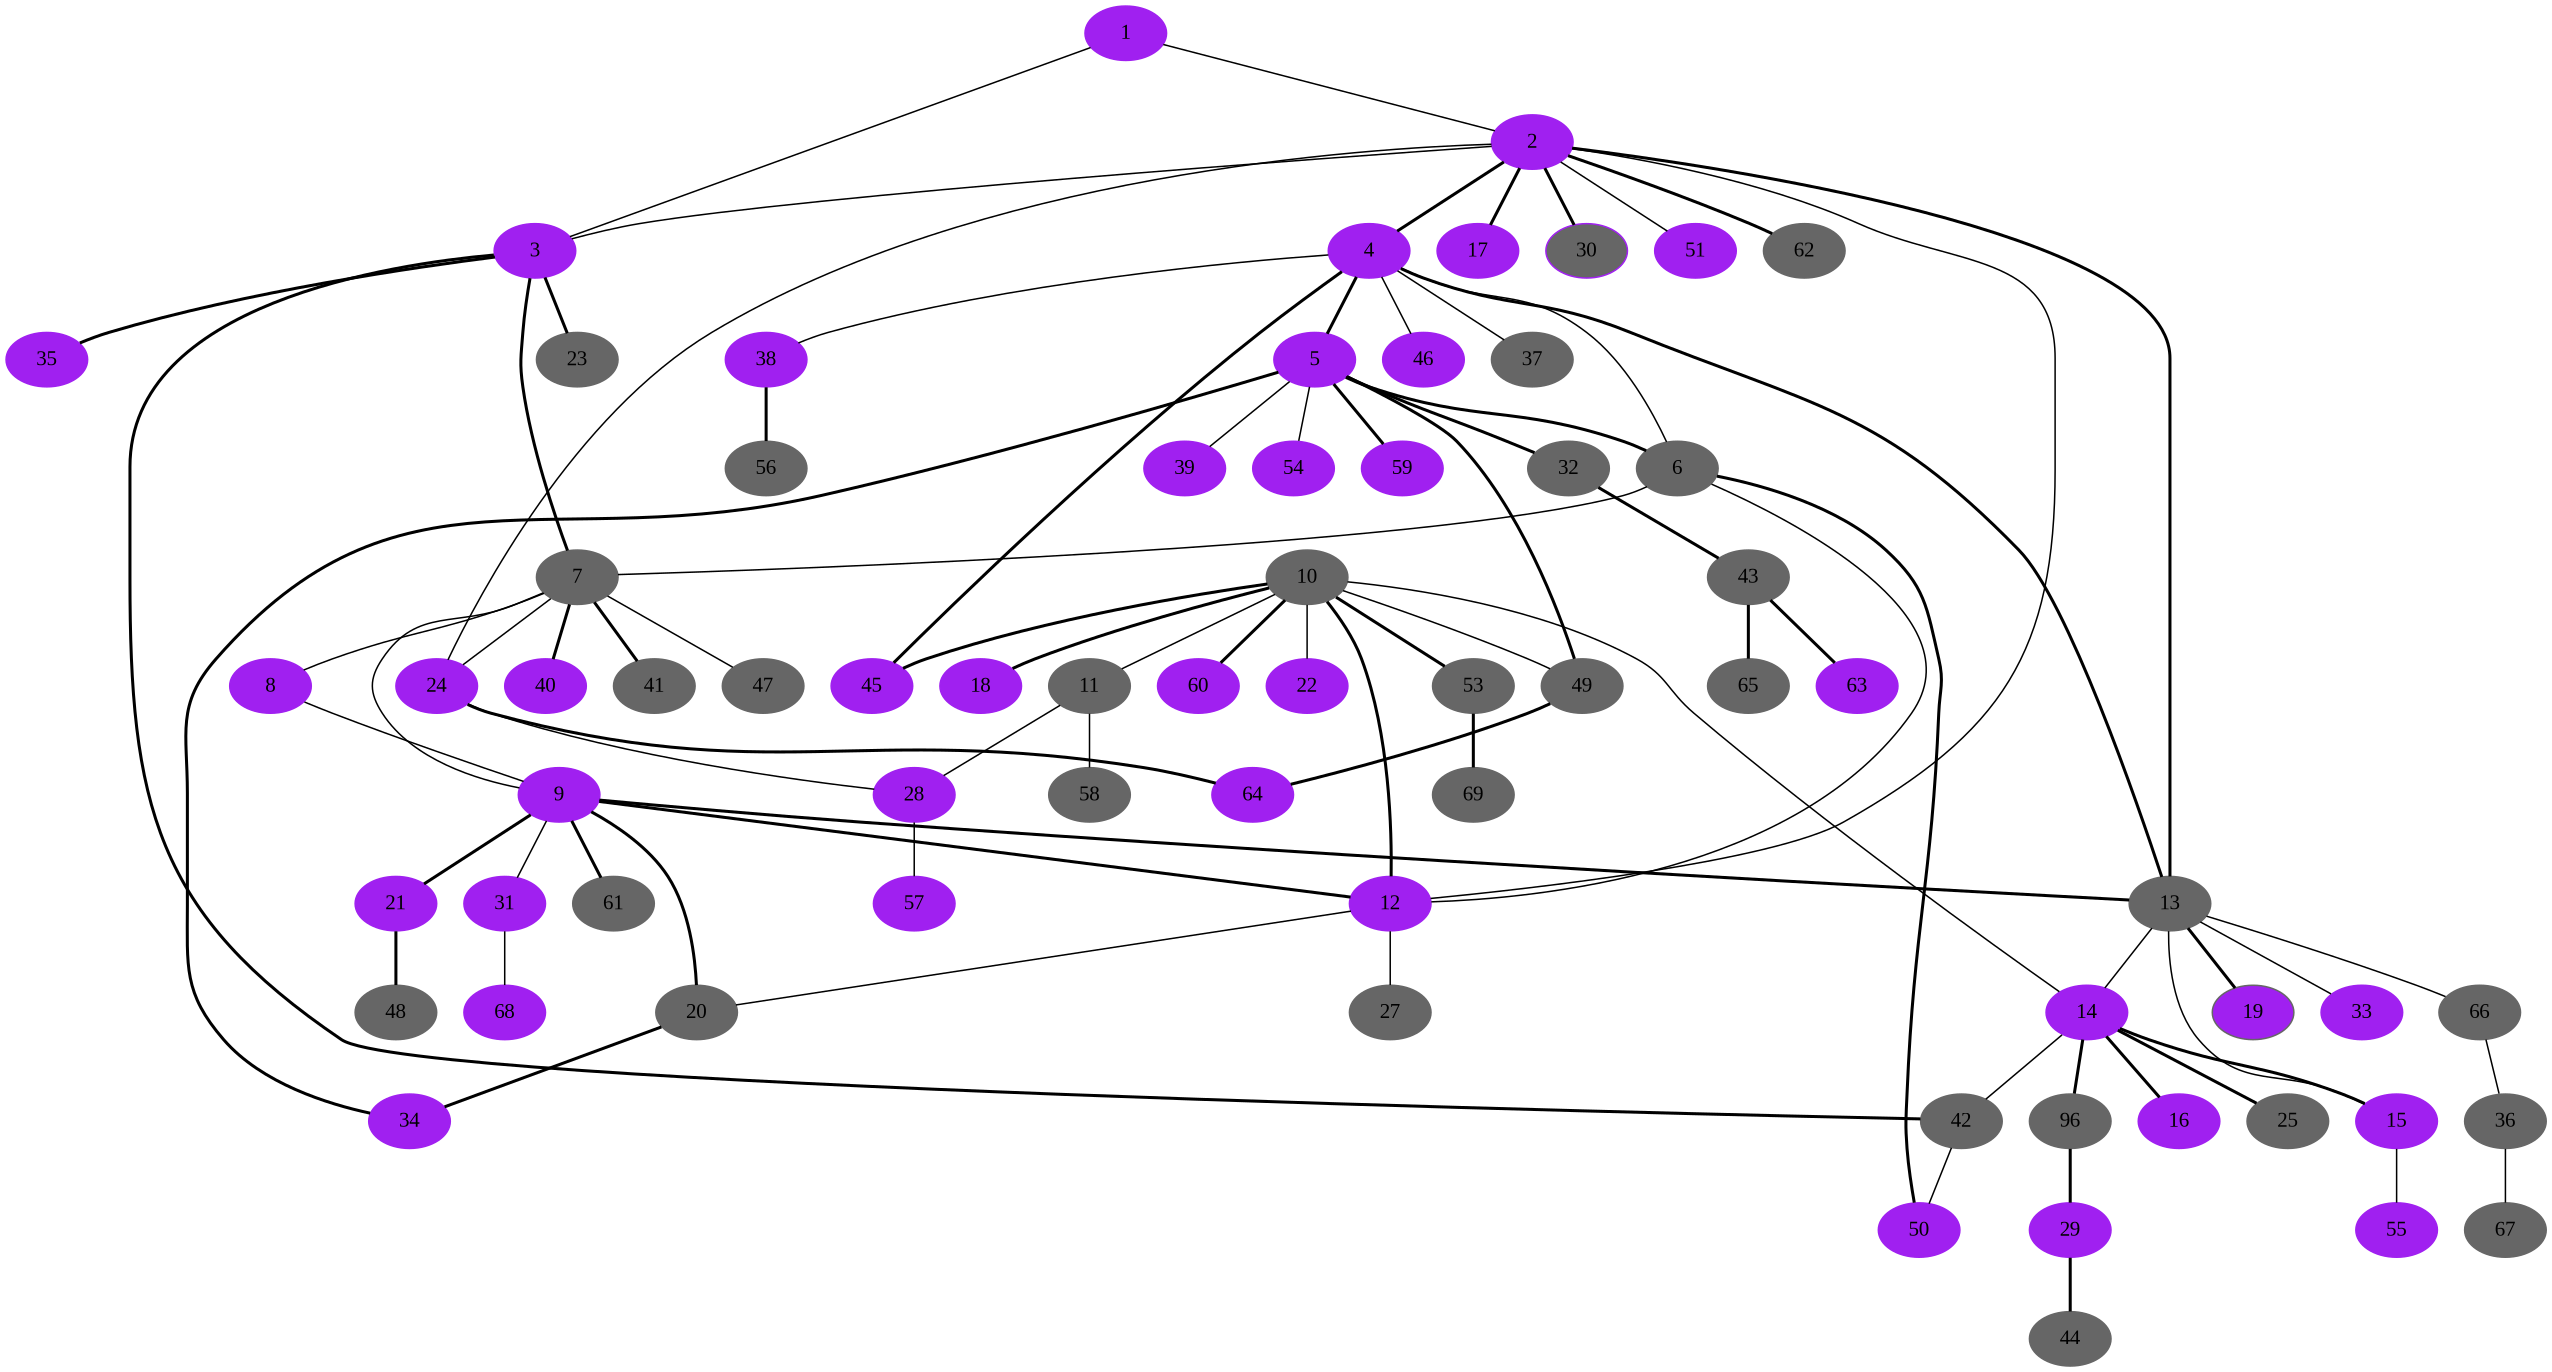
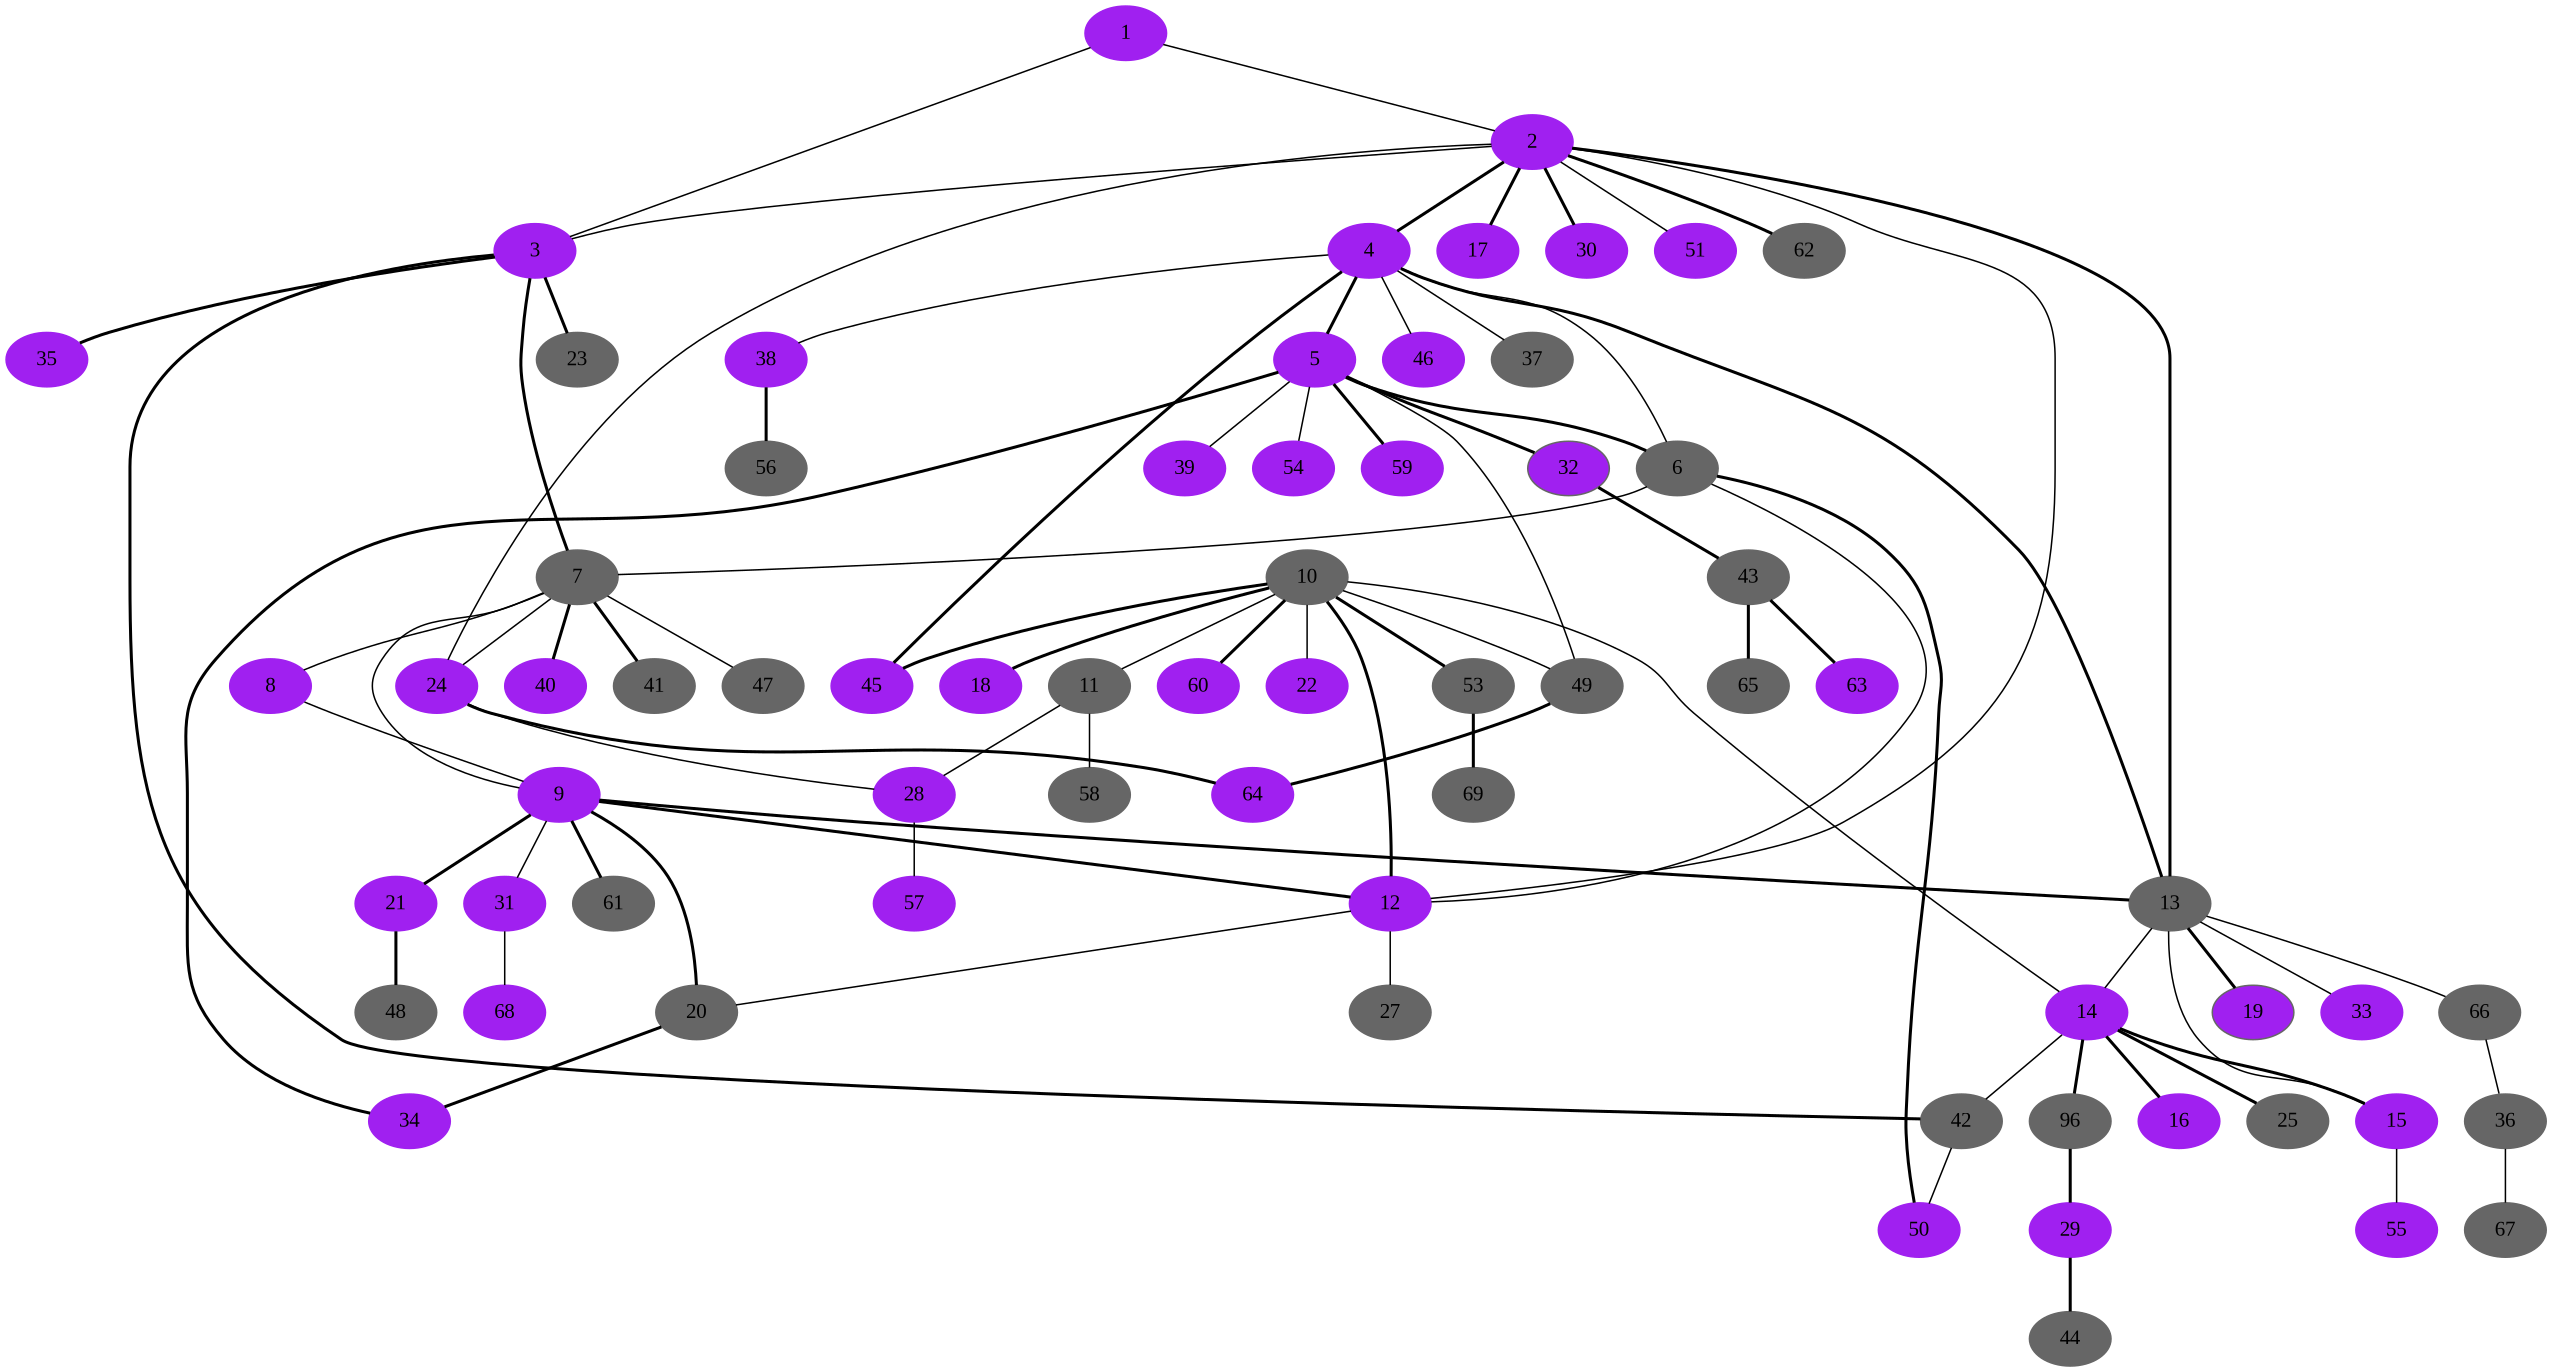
(1587, 251) -> (1587, 251)
(1569, 468) -> (1569, 468)
(1494, 489) -> (1494, 489)
